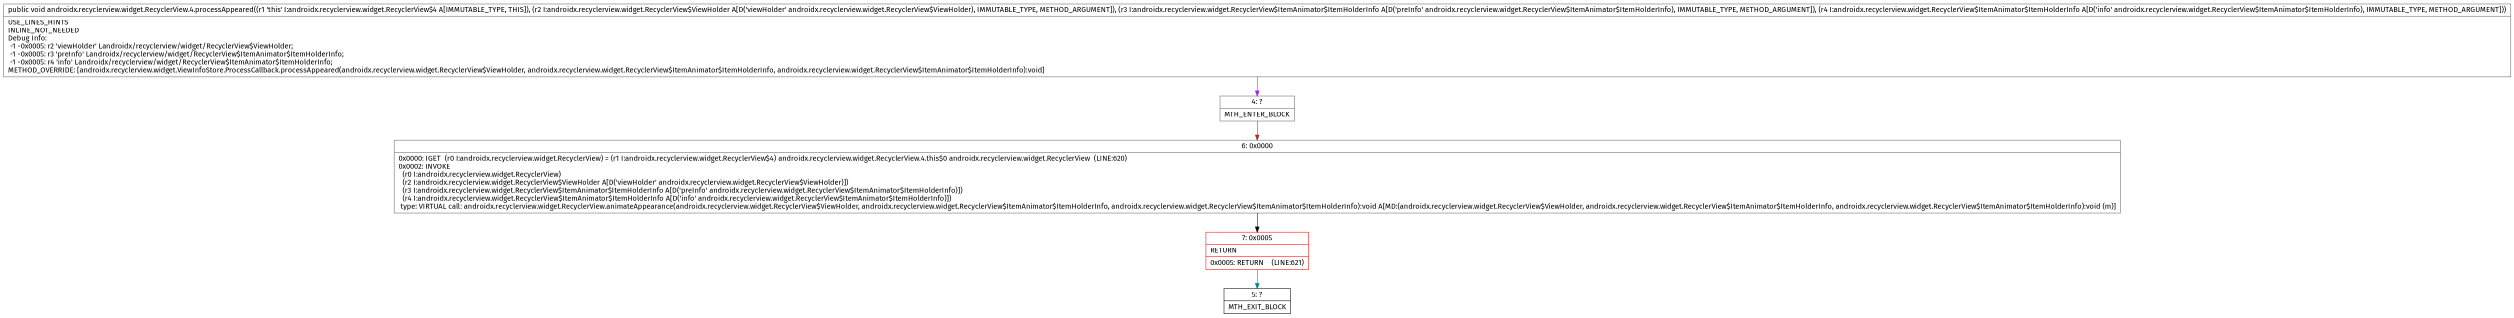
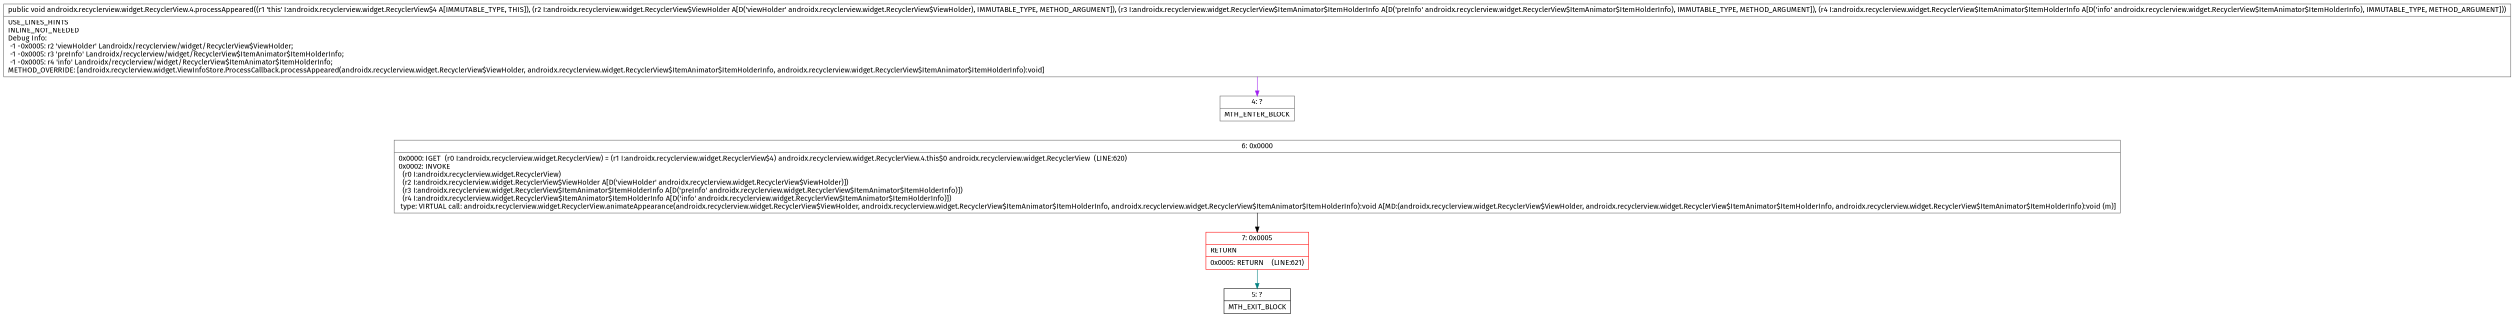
(1257, 128) -> none
